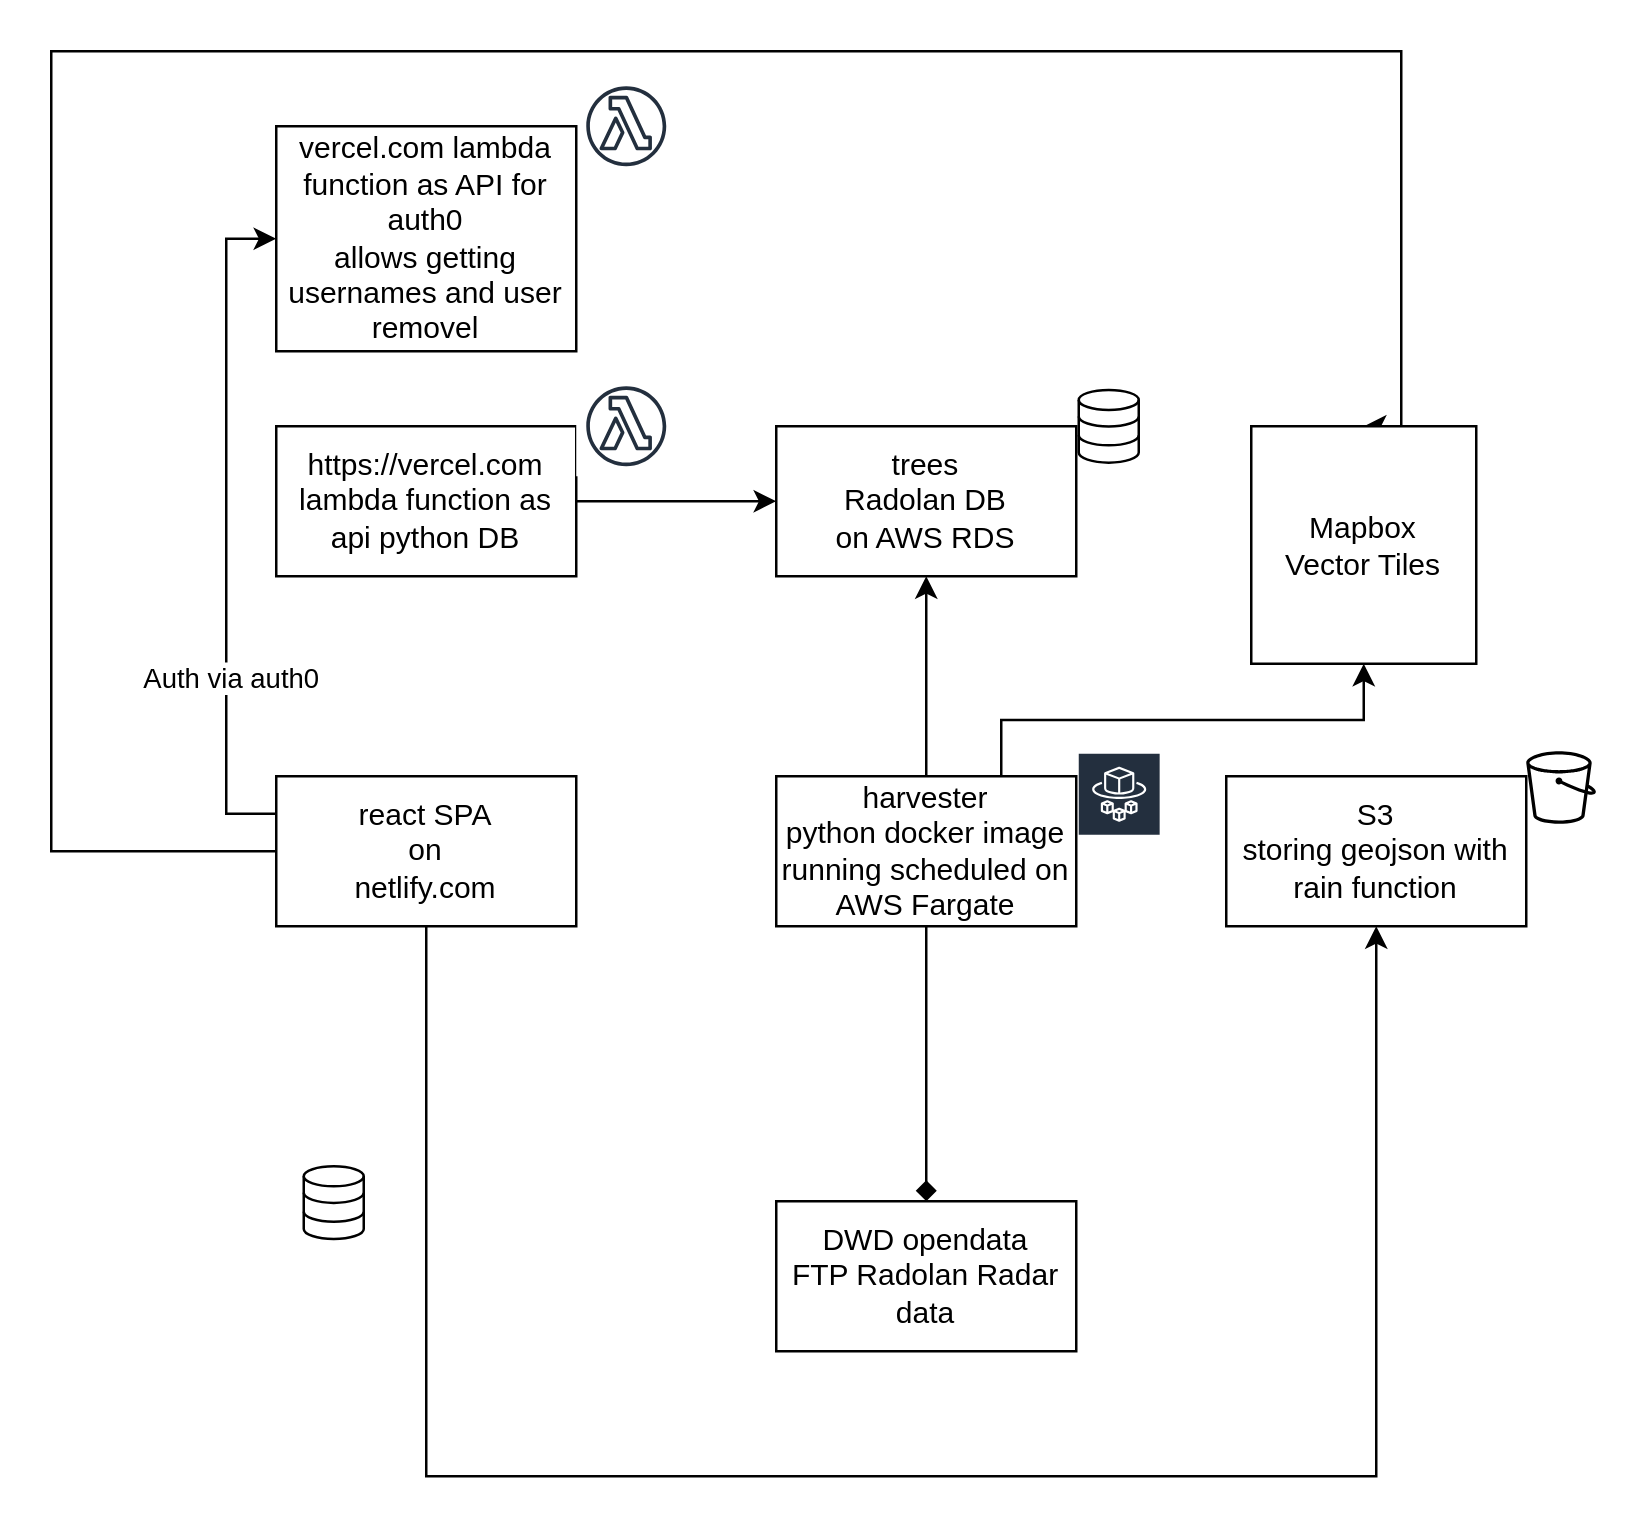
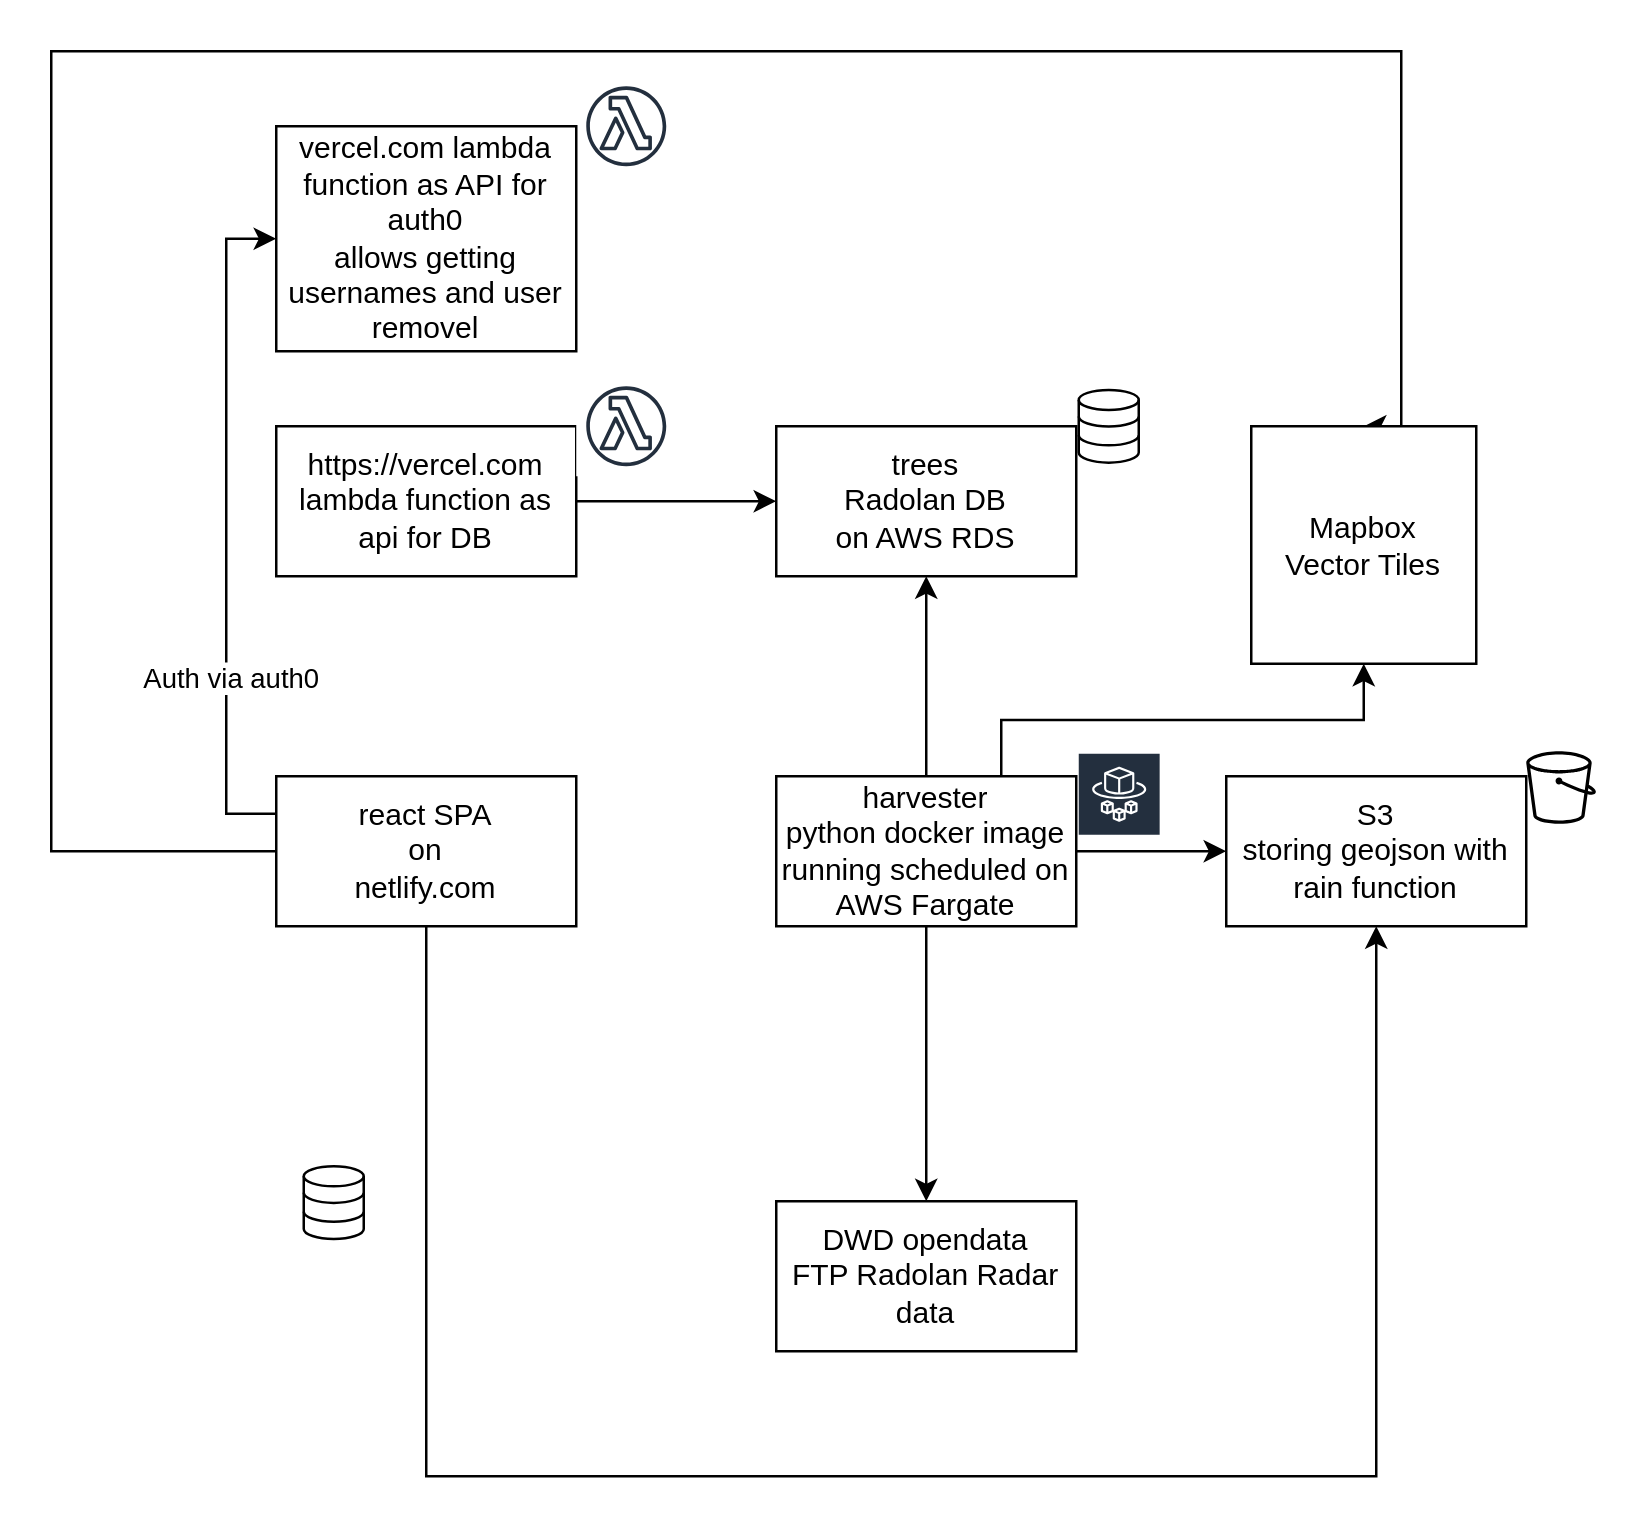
(426, 501) -> (426, 501)
none -> (1143, 851)
(926, 1181) -> (926, 1182)
